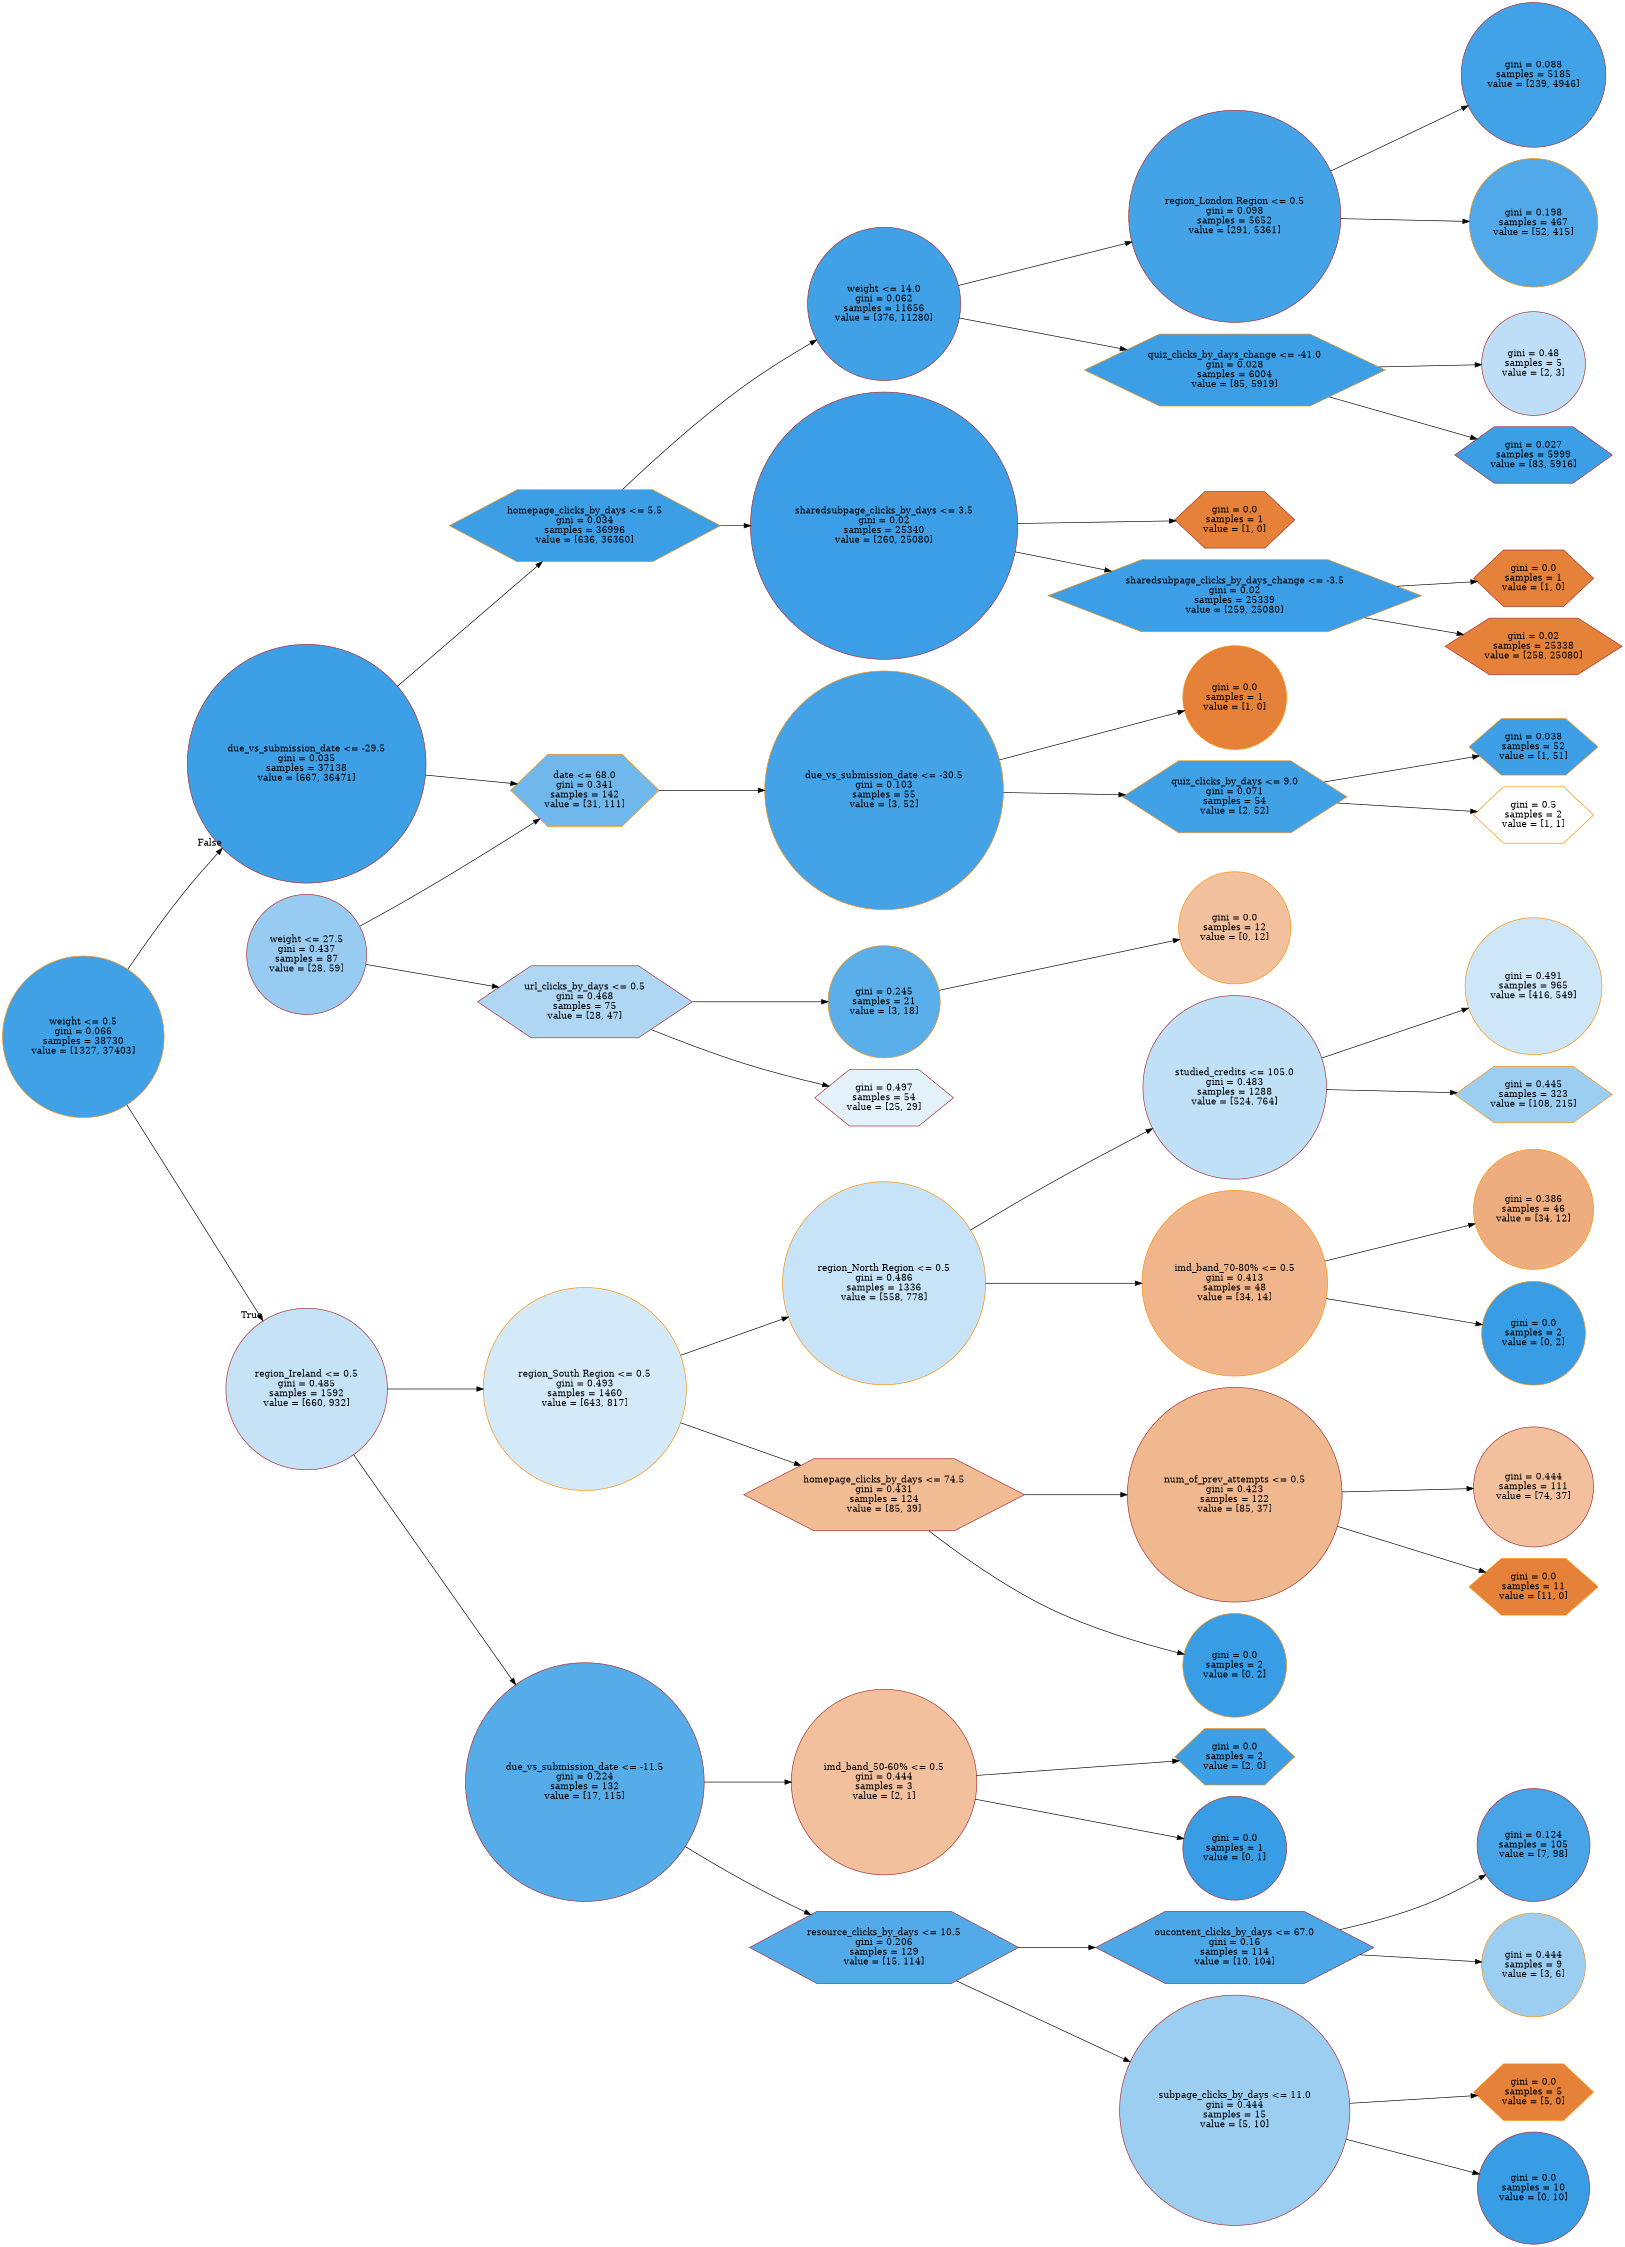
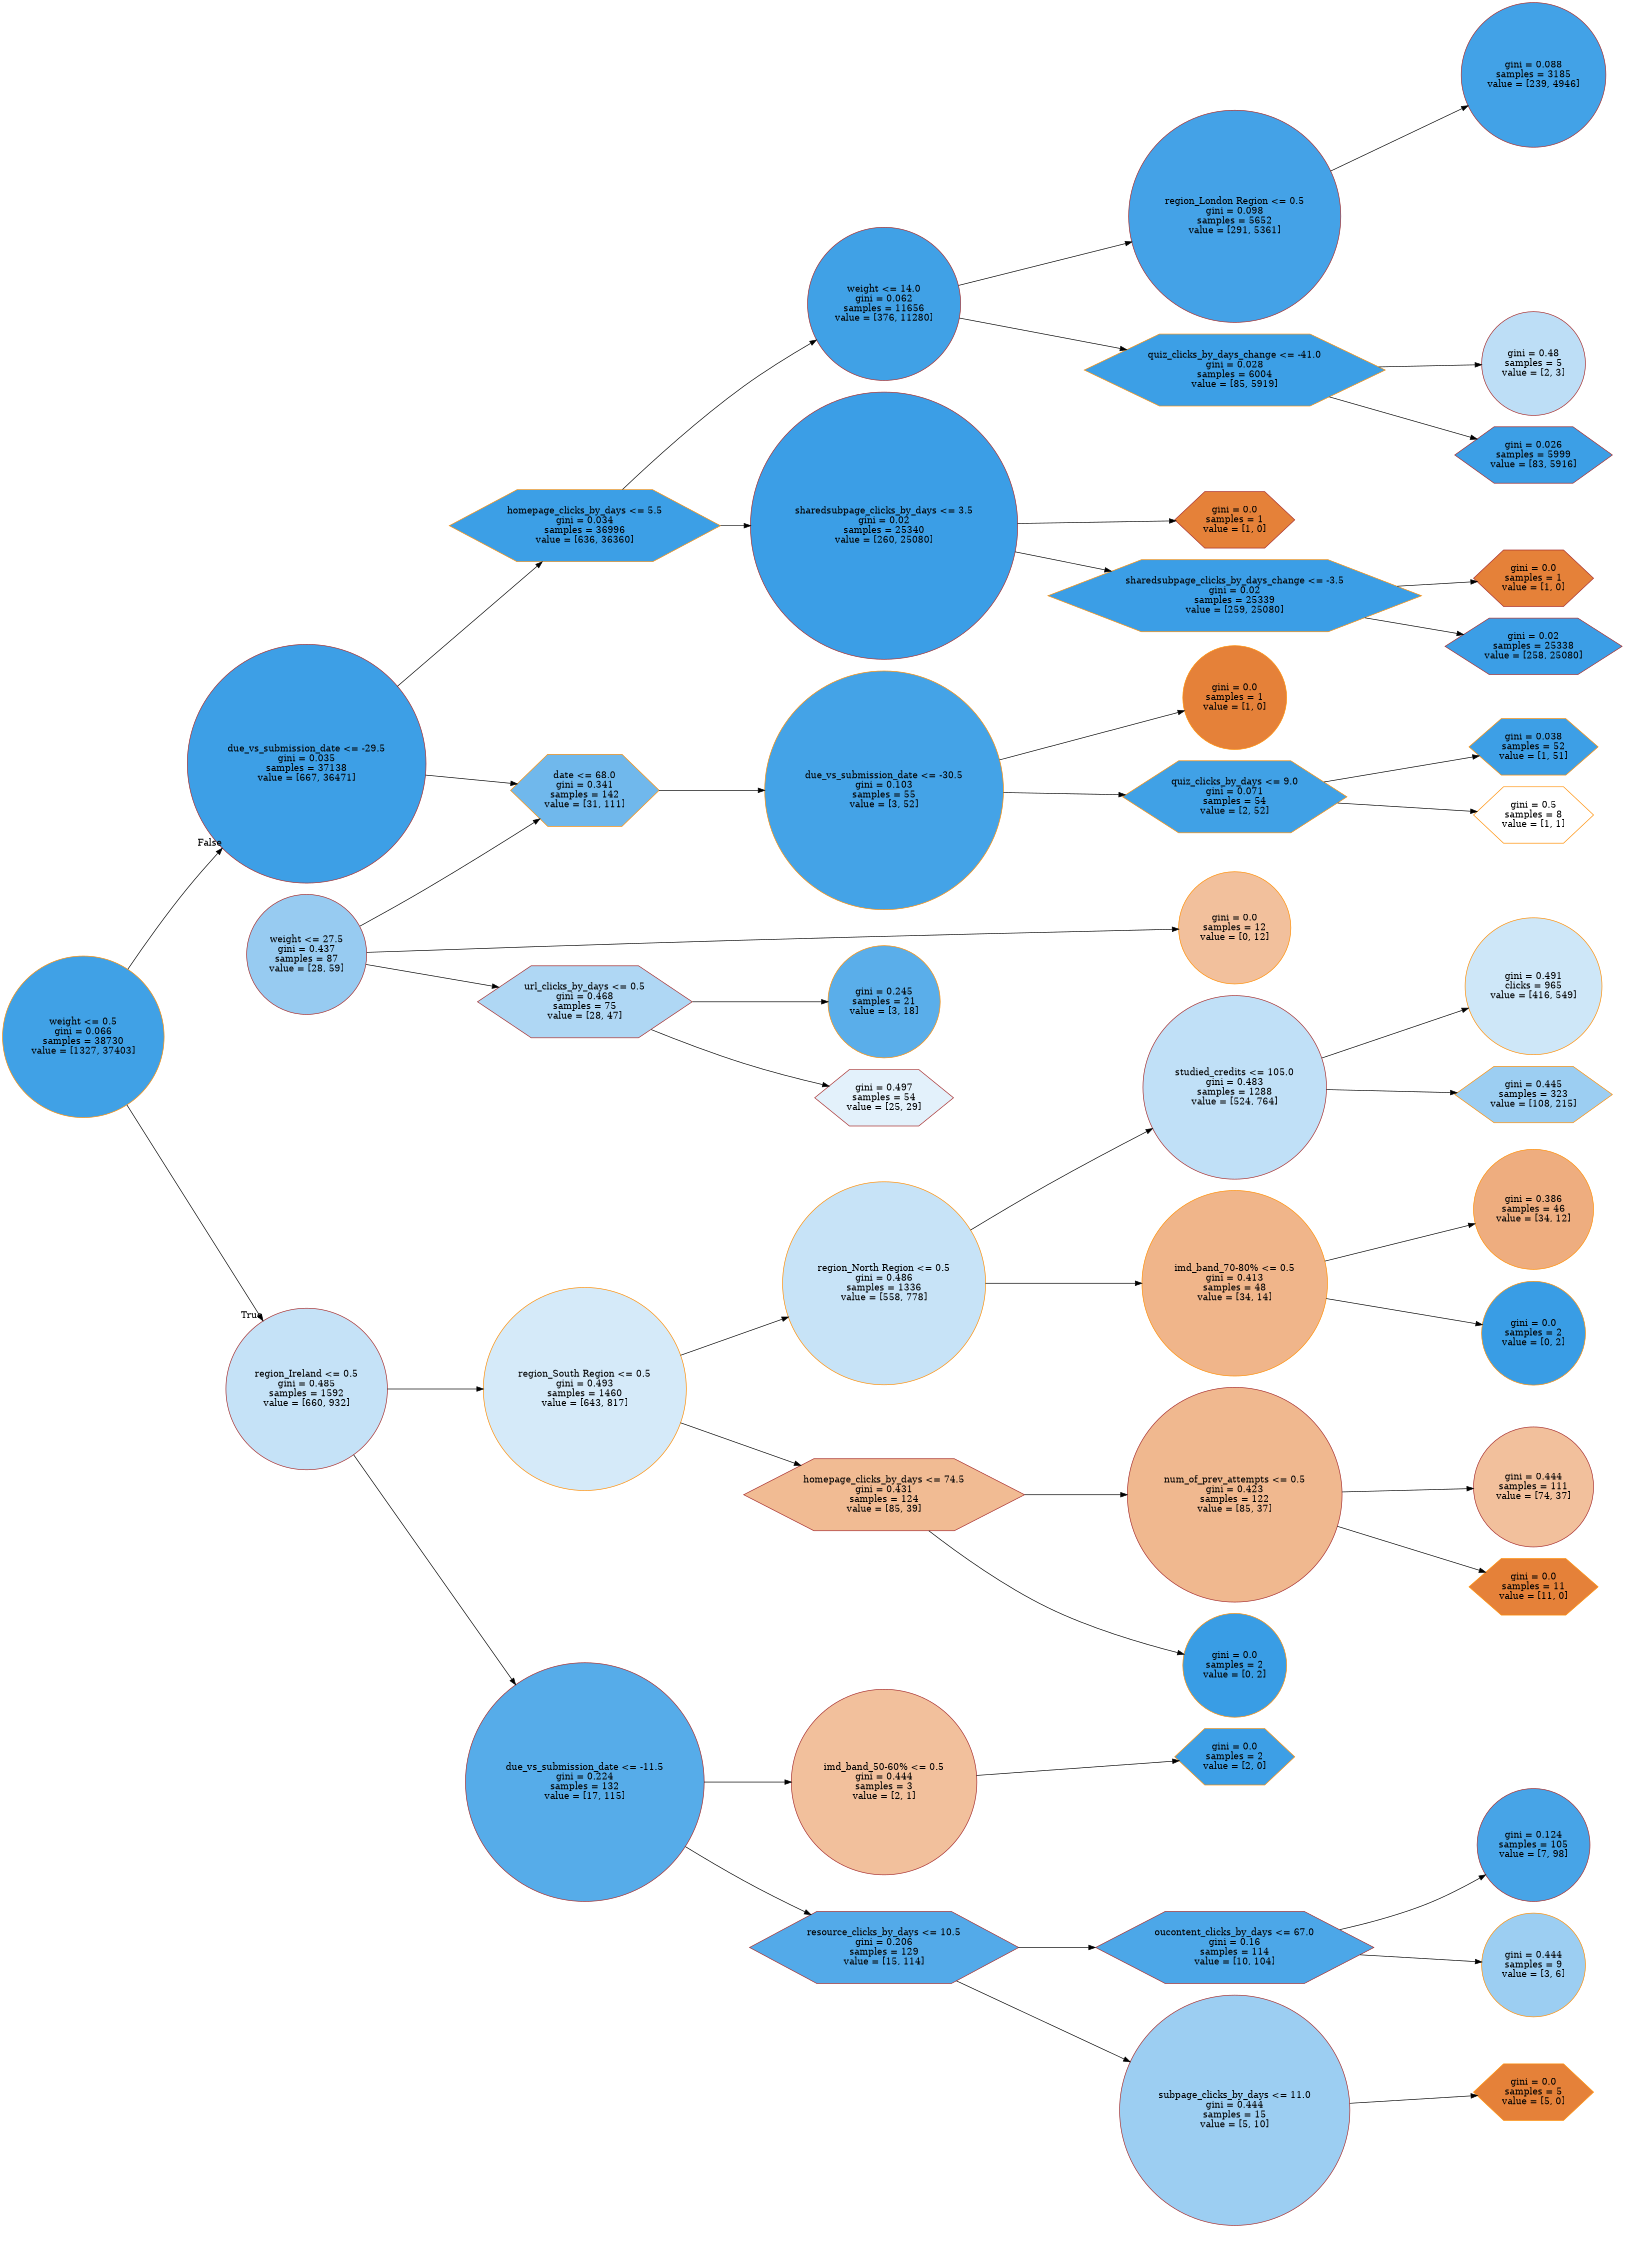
(1534, 75) -> (1534, 75)
(1534, 223) -> none
(1534, 455) -> (1534, 455)
(1534, 646) -> (1534, 646)
(1534, 815) -> (1534, 815)
(1056, 966) -> (769, 939)
(1534, 986) -> (1534, 986)
(1235, 1848) -> none
(1534, 2188) -> none
